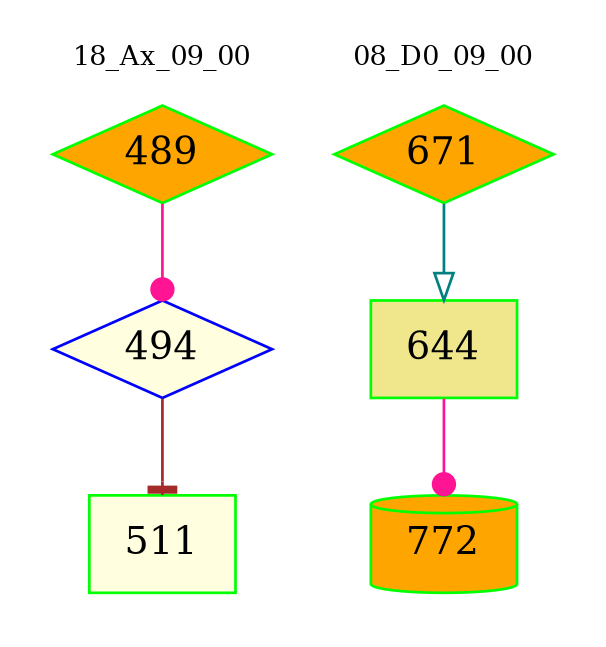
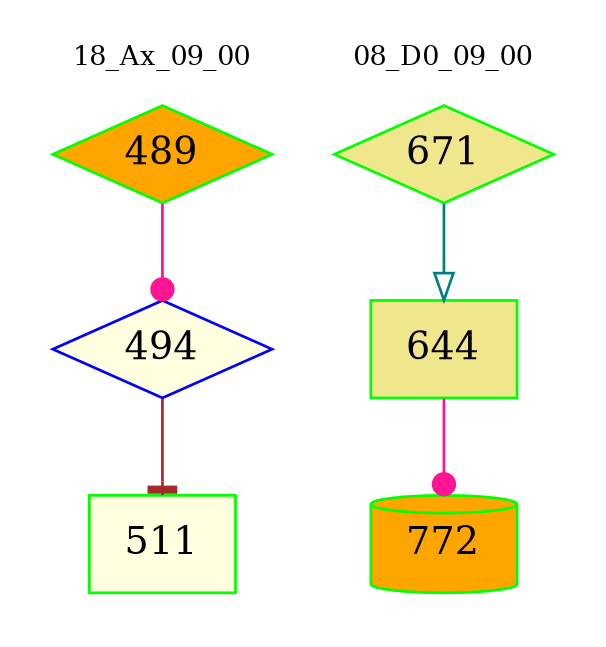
(444, 154) -> (444, 154)
